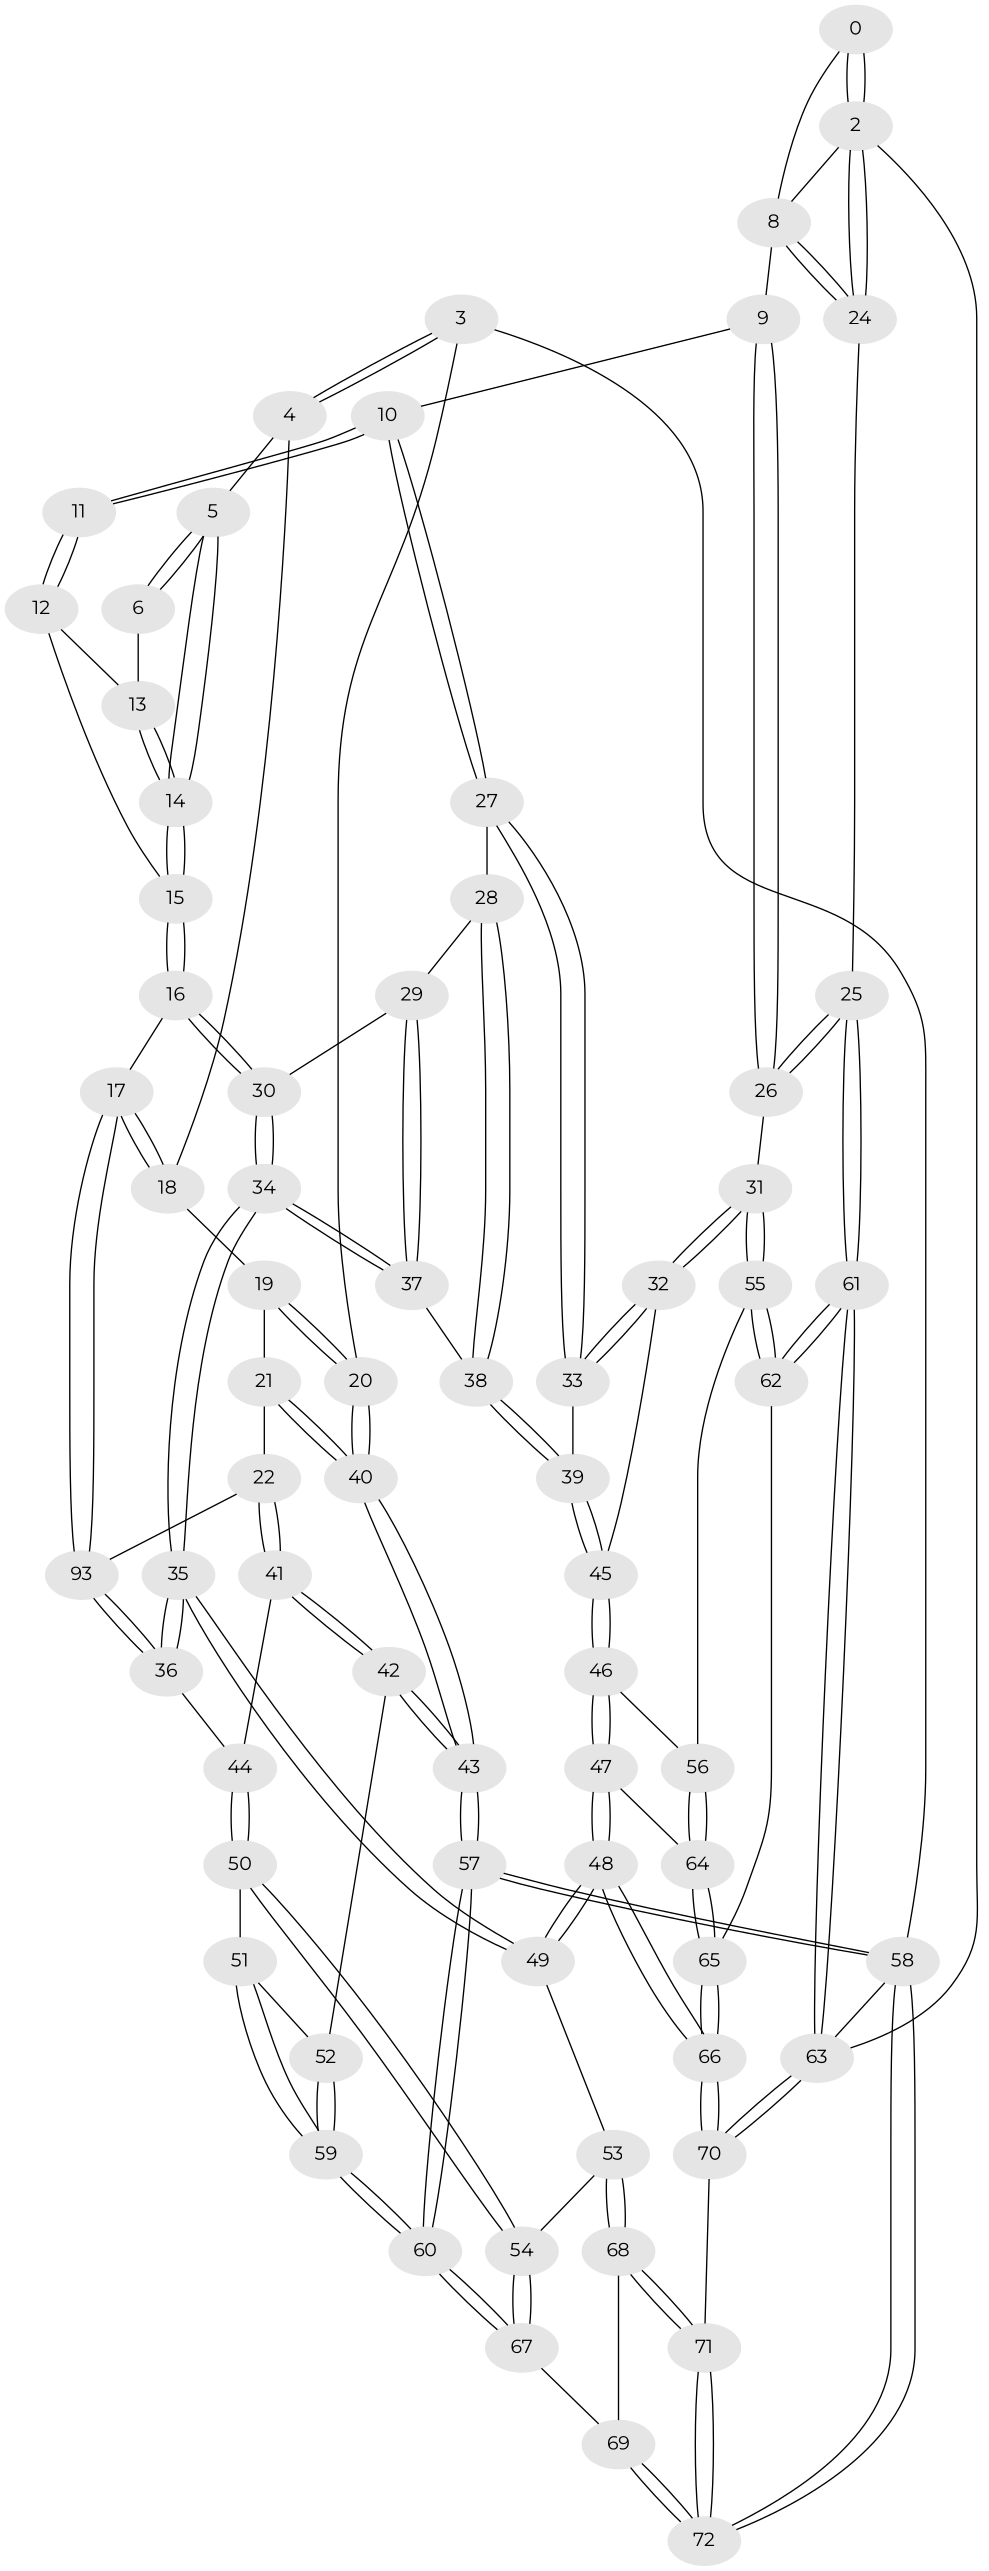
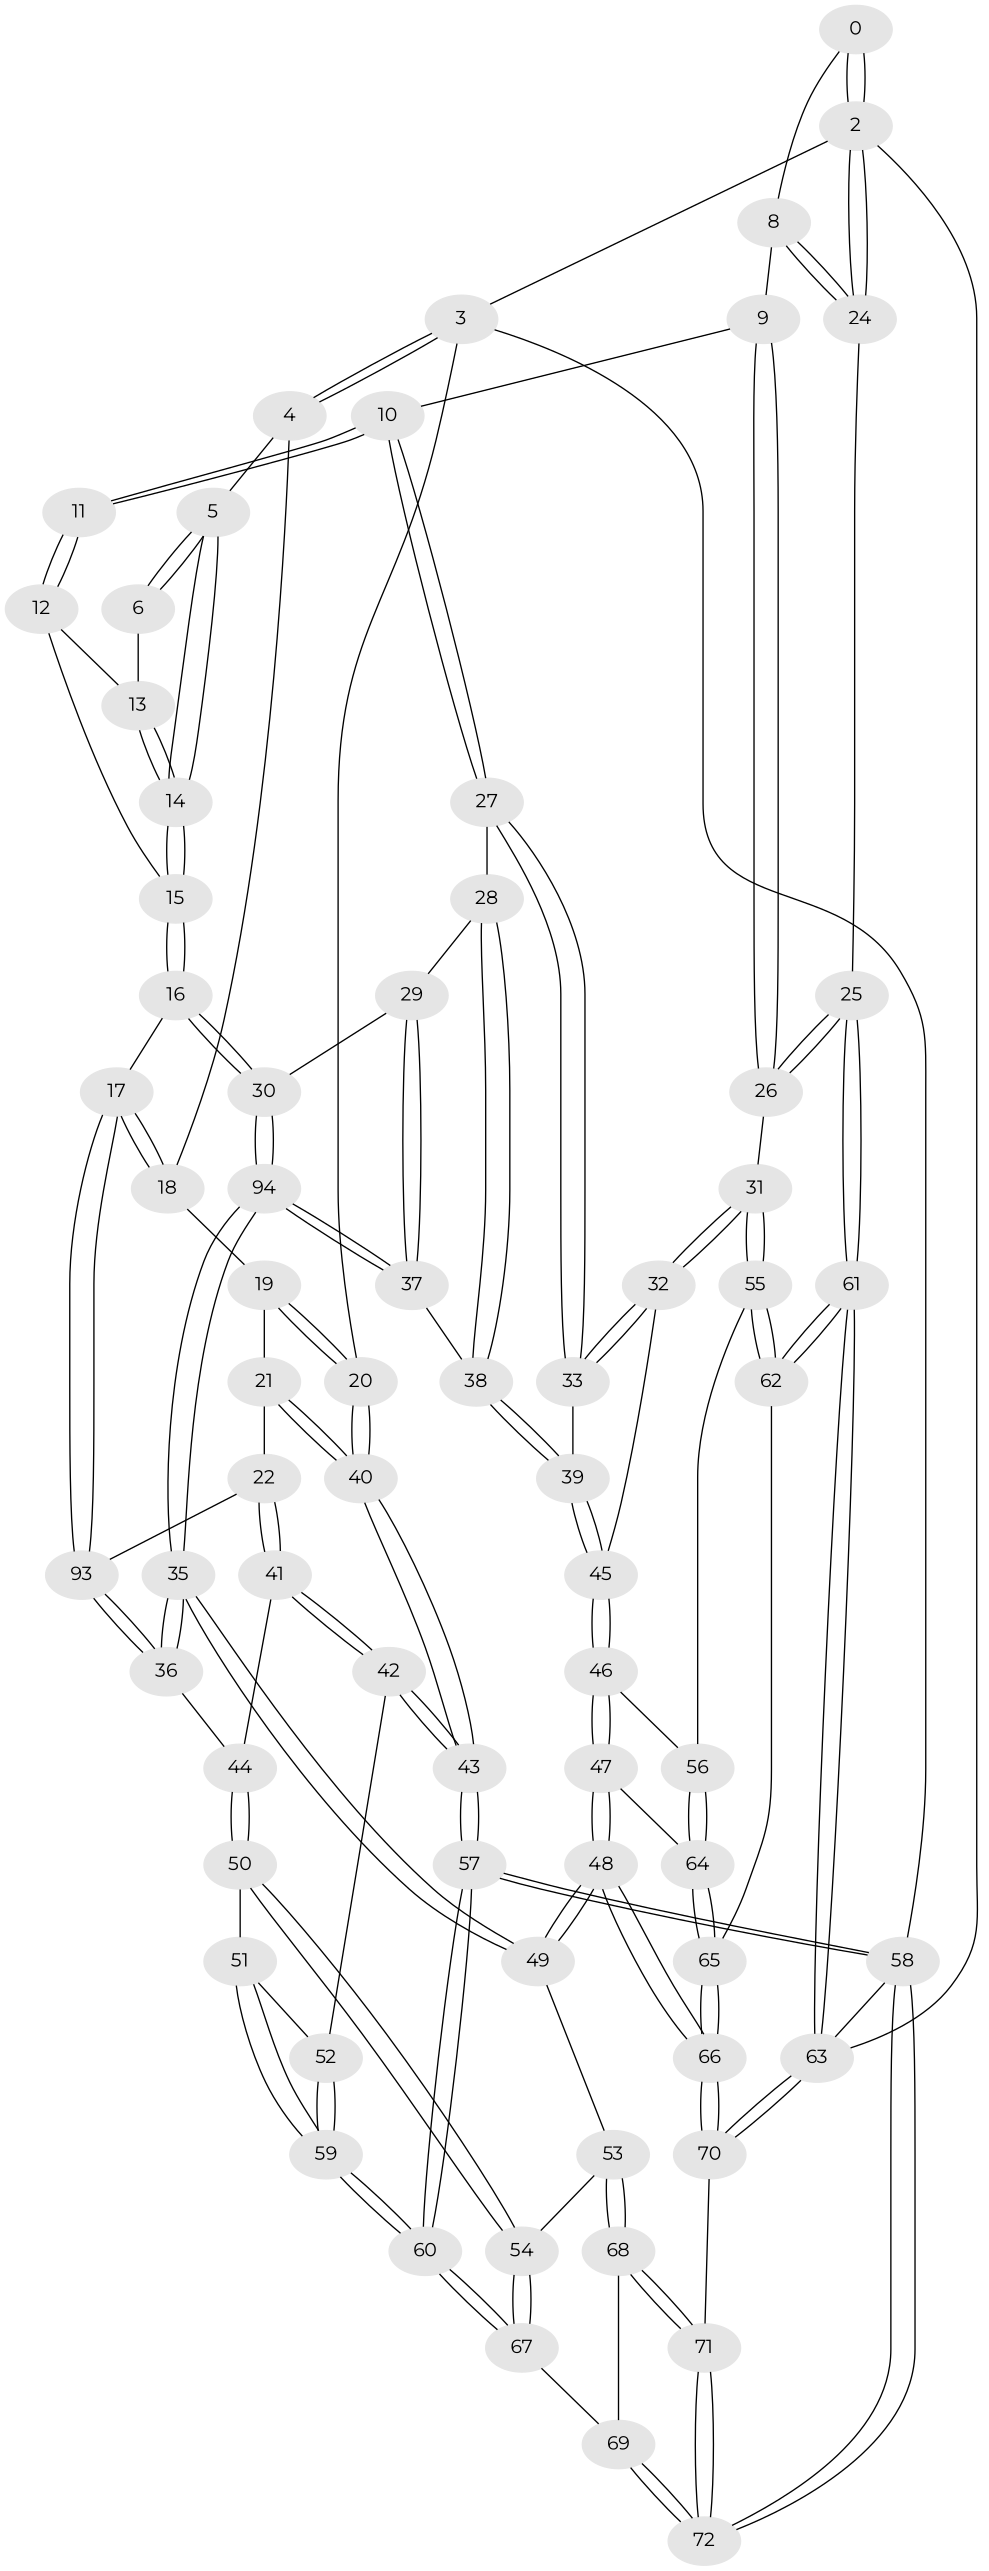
(815, 174) -> (659, 223)
(264, 1189) -> (264, 1189)
